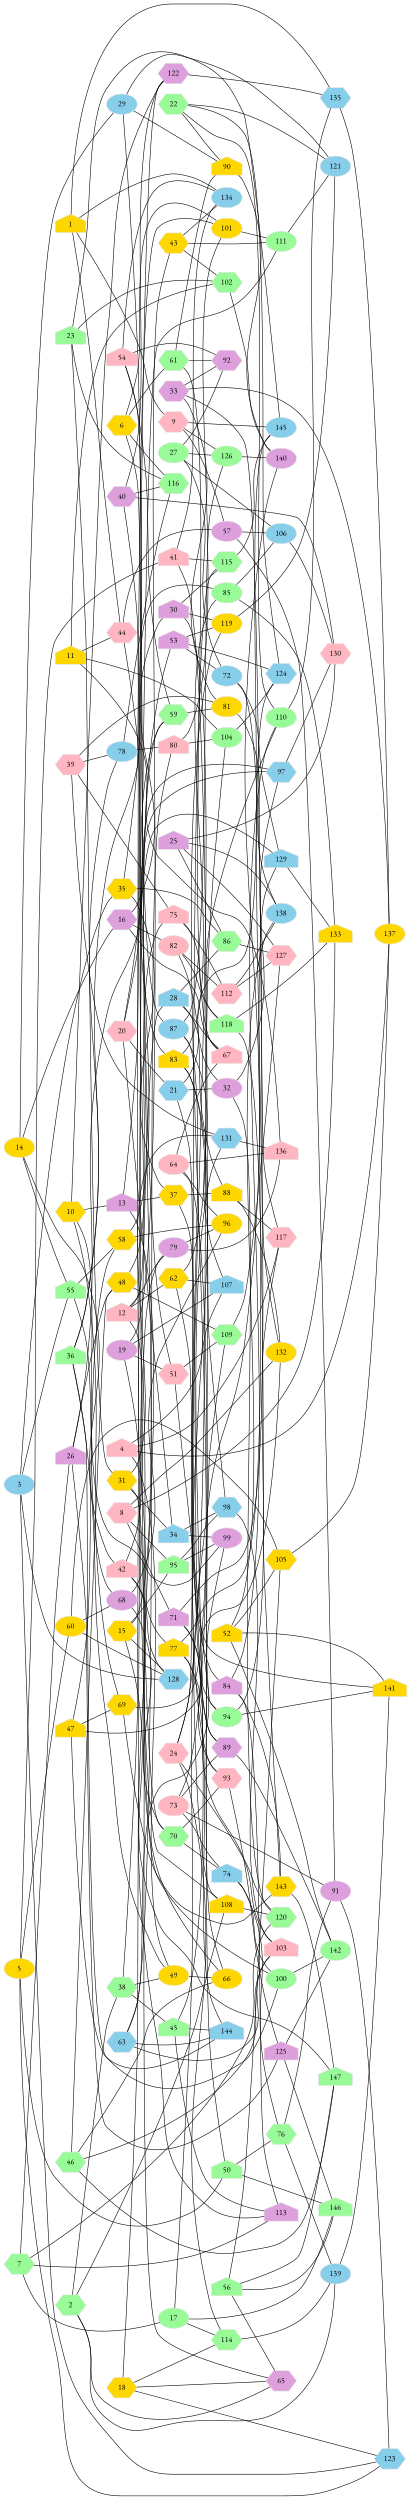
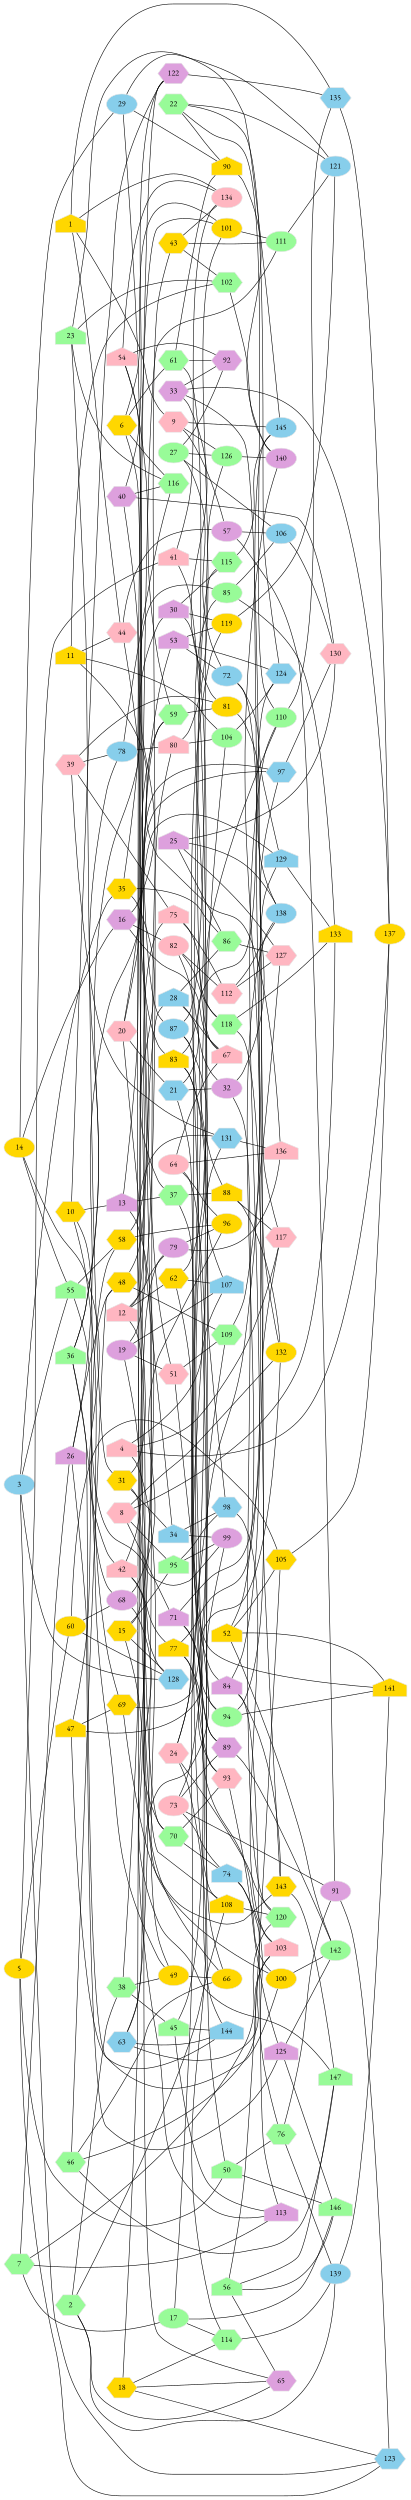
(227, 198) -> (227, 198)
(227, 1024) -> (227, 1024)
(174, 1195) -> (174, 1195)
(281, 1979) -> (281, 1979)
